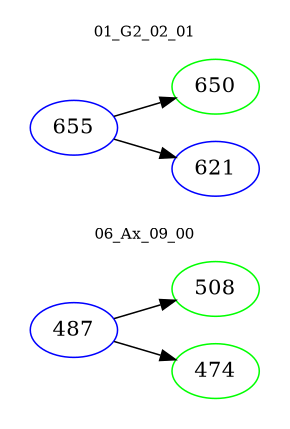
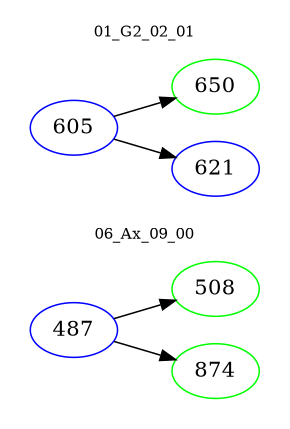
(74, 128) -> (74, 128)
(216, 371) -> (216, 371)
